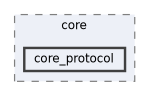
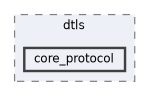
(75, 26) -> (75, 26)
